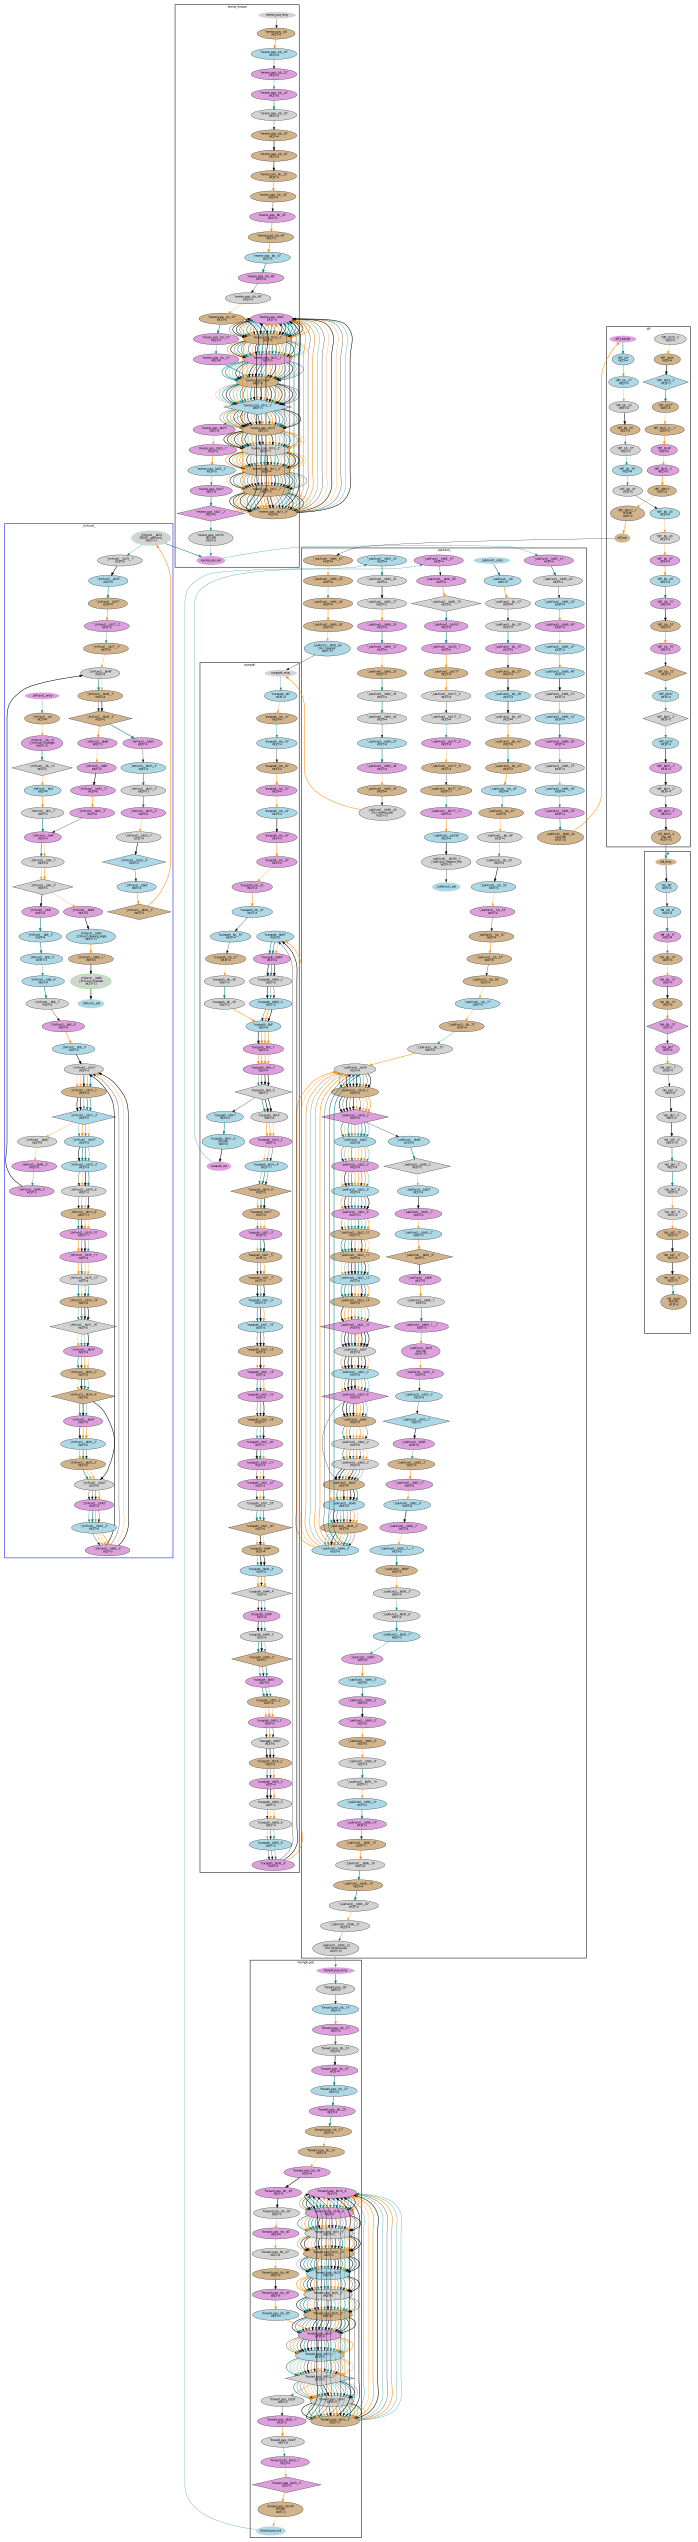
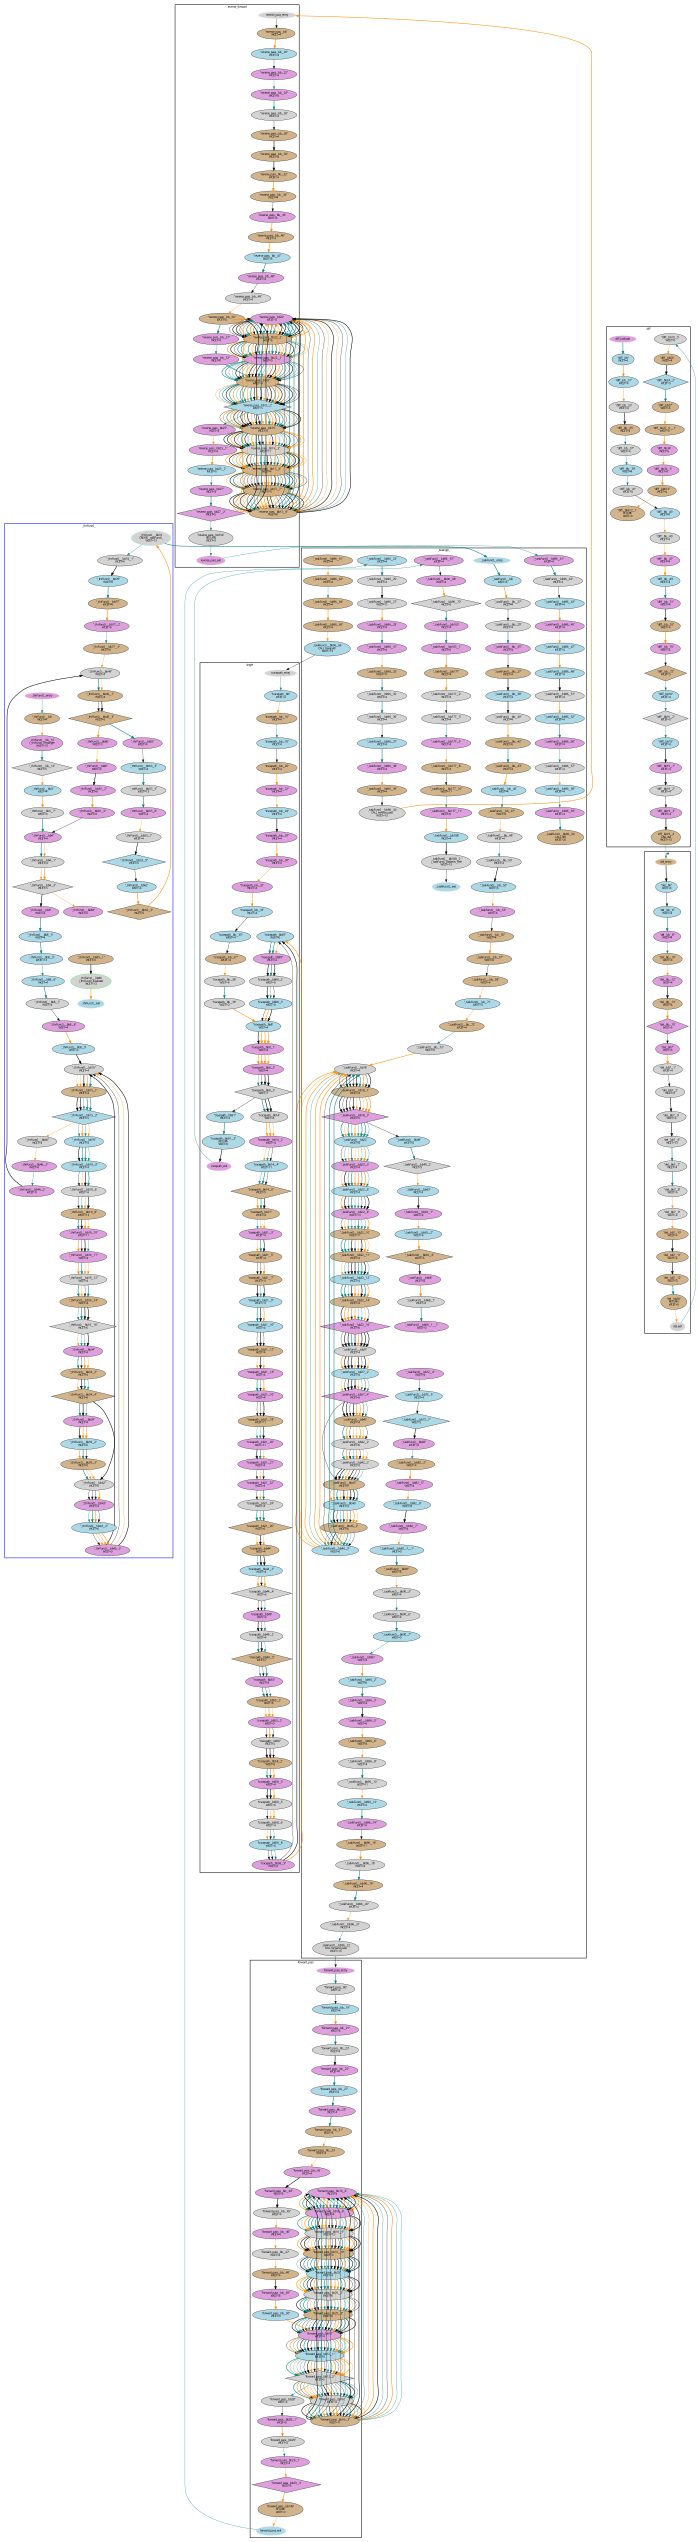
(622, 538) -> none
(182, 550) -> (285, 546)
(444, 550) -> (444, 550)
(602, 591) -> none
(250, 665) -> (250, 665)
(304, 758) -> (592, 370)
(666, 850) -> (666, 850)
(91, 937) -> none
(91, 993) -> (91, 993)
none -> (678, 1327)
(421, 1351) -> none
(336, 1962) -> (336, 1962)
(306, 1963) -> (306, 1963)
